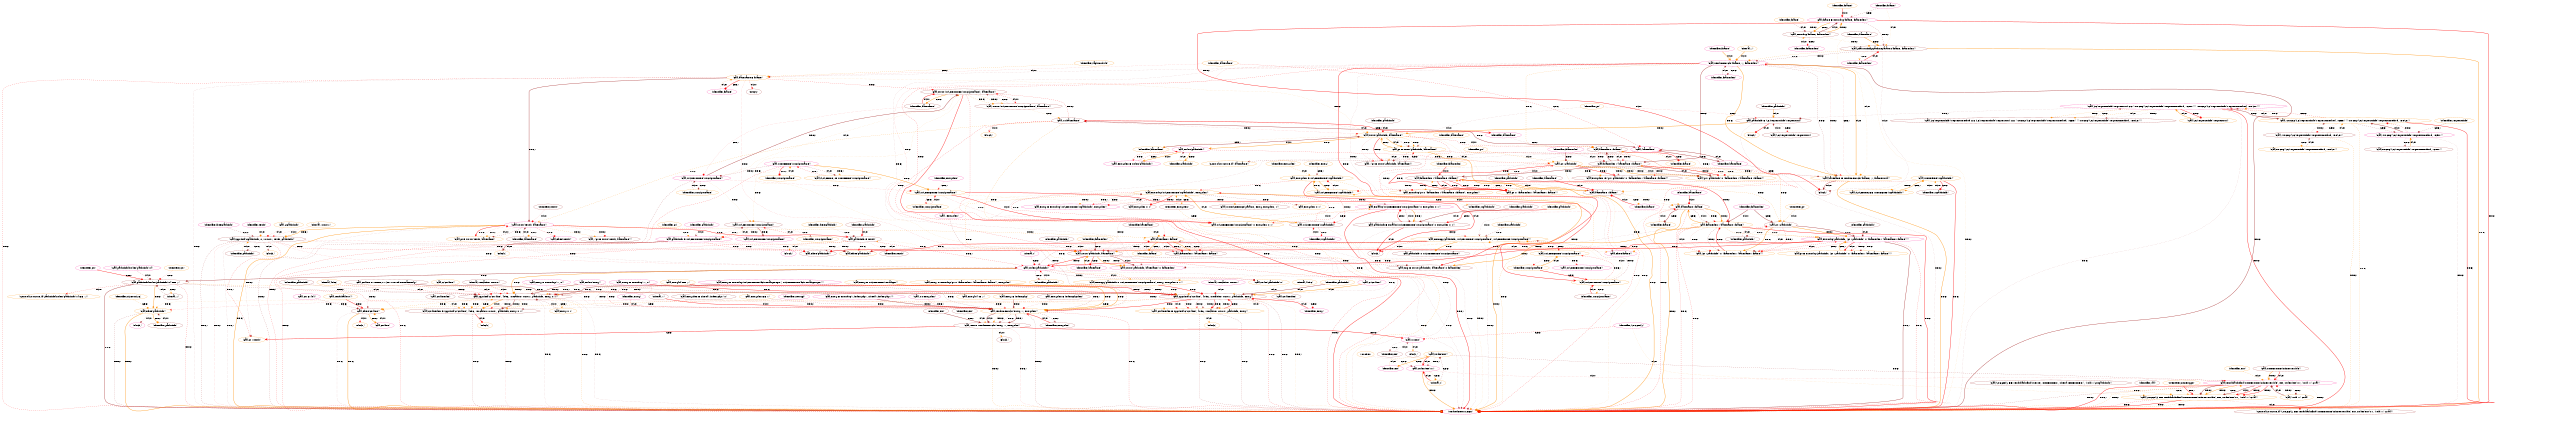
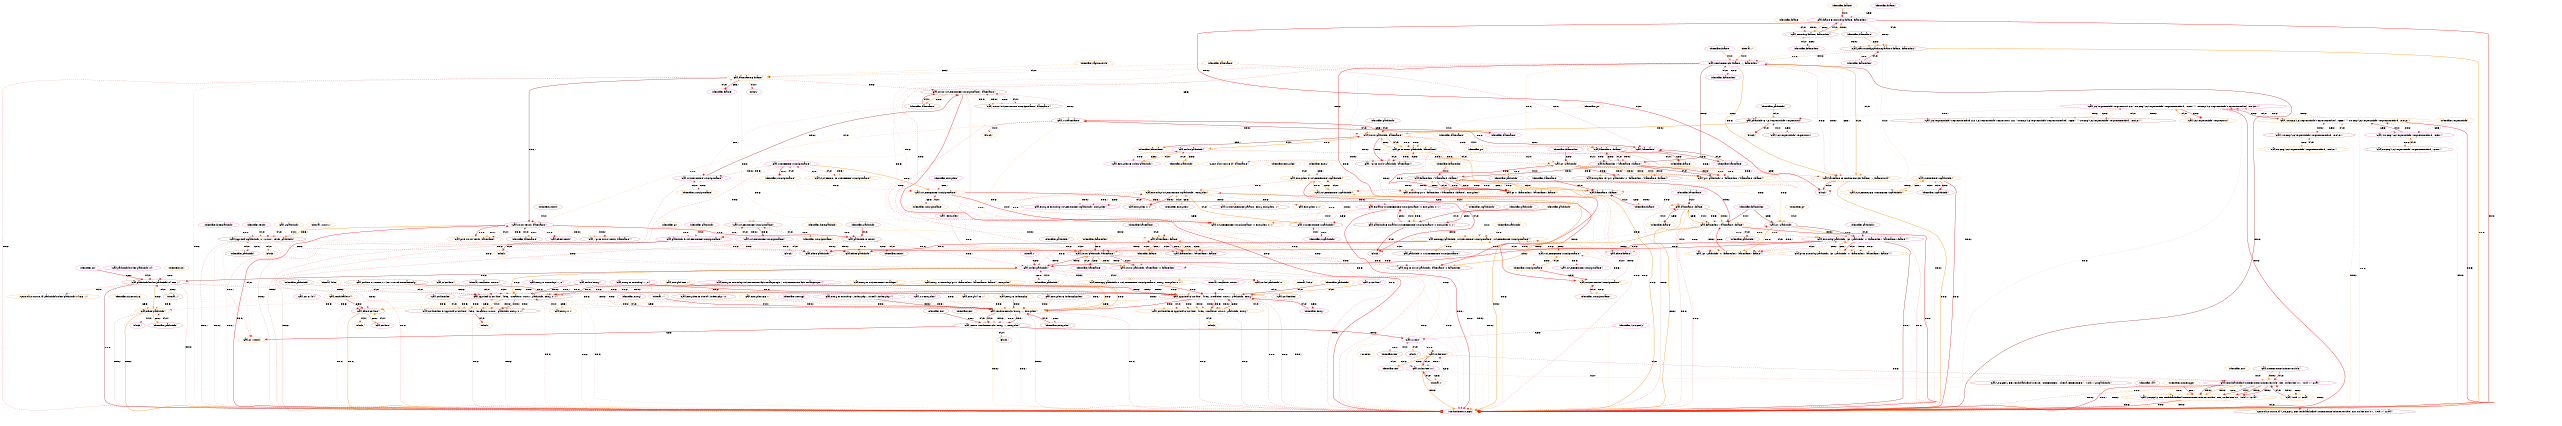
(1043, 113) -> (1183, 105)
(250, 282) -> (250, 282)
none -> (1424, 347)
(234, 402) -> (234, 402)
